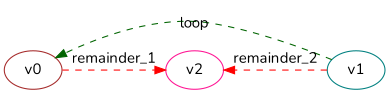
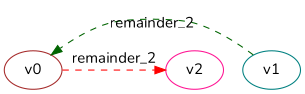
(195, 24) -> (152, 24)
(114, 59) -> (114, 59)
(281, 70) -> none
